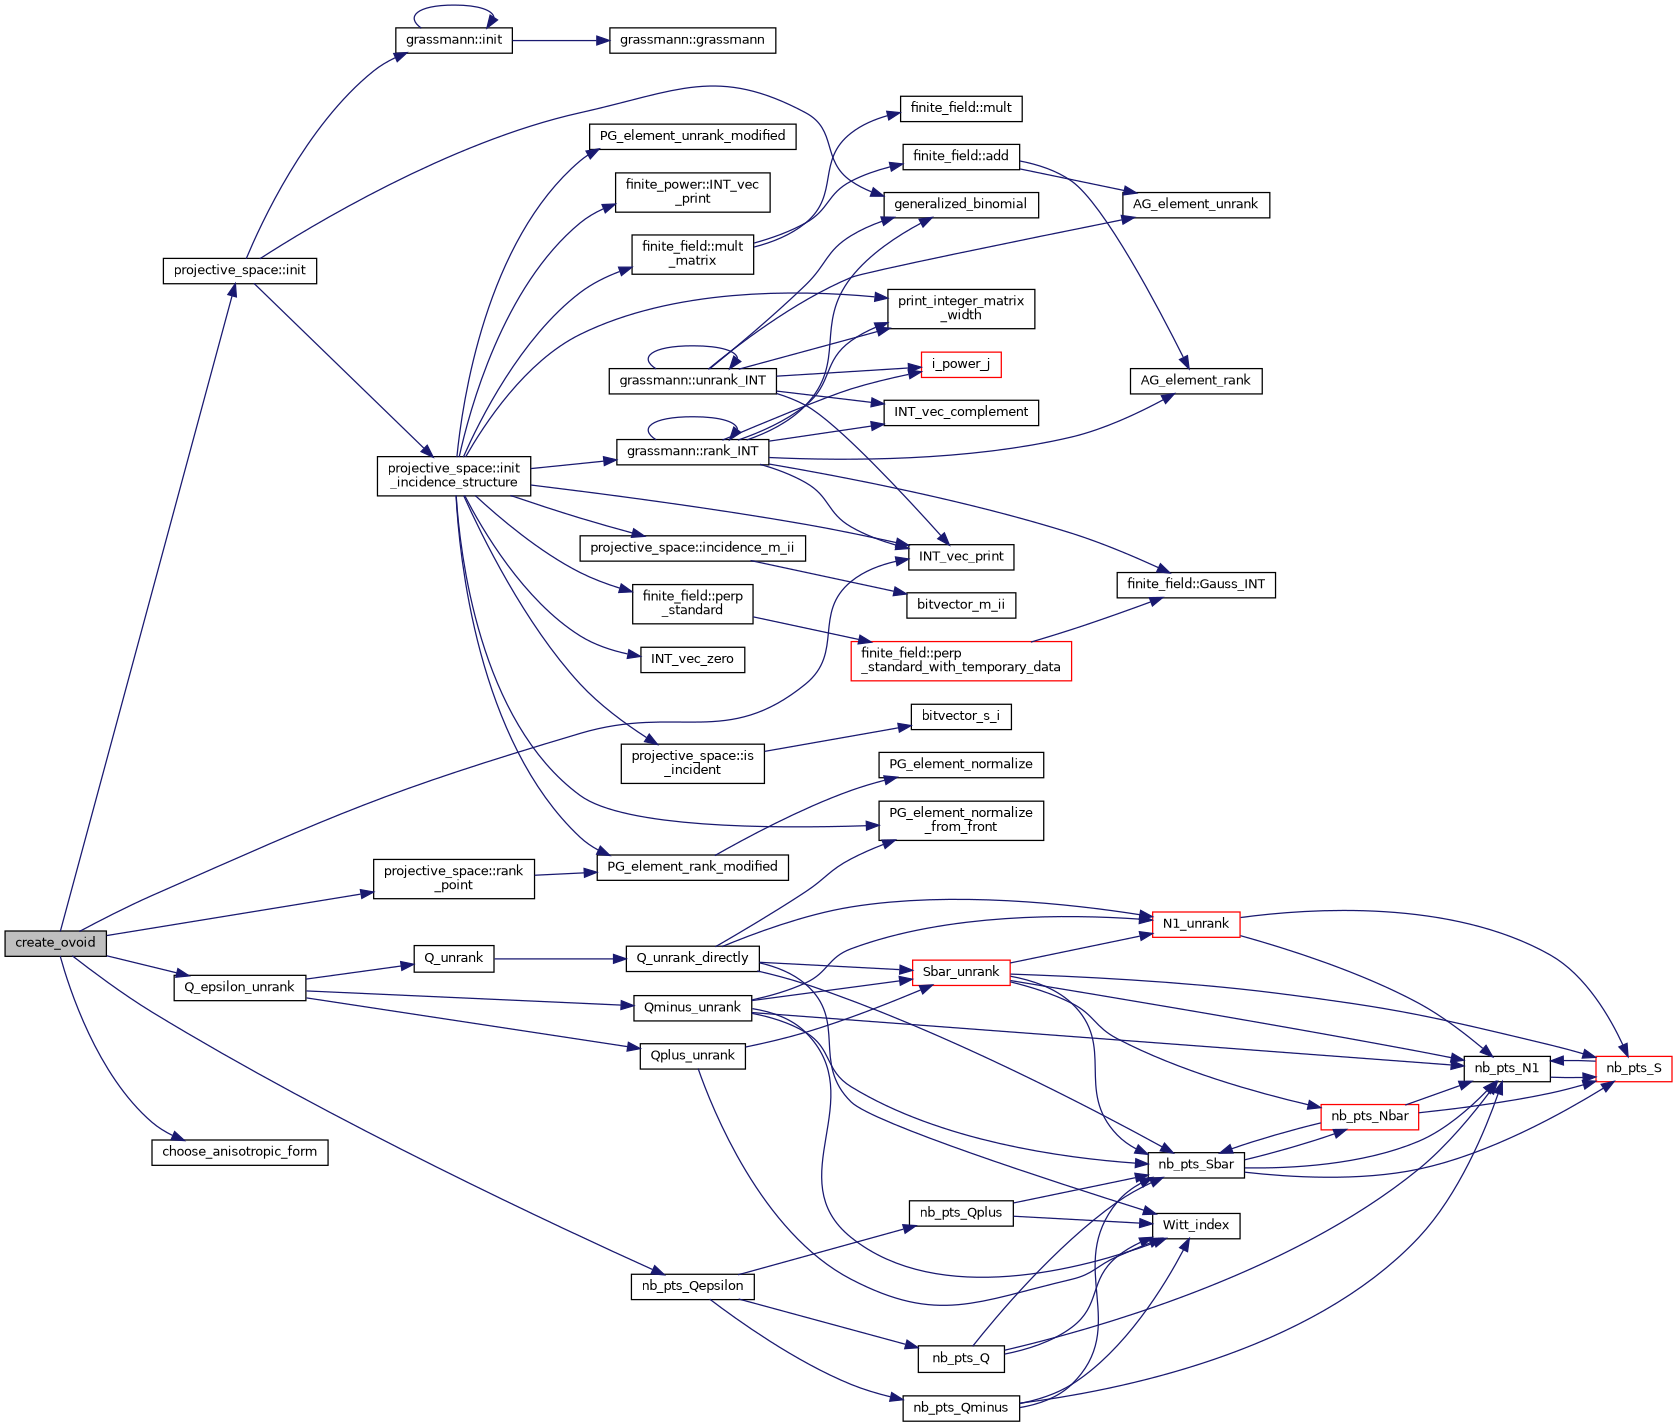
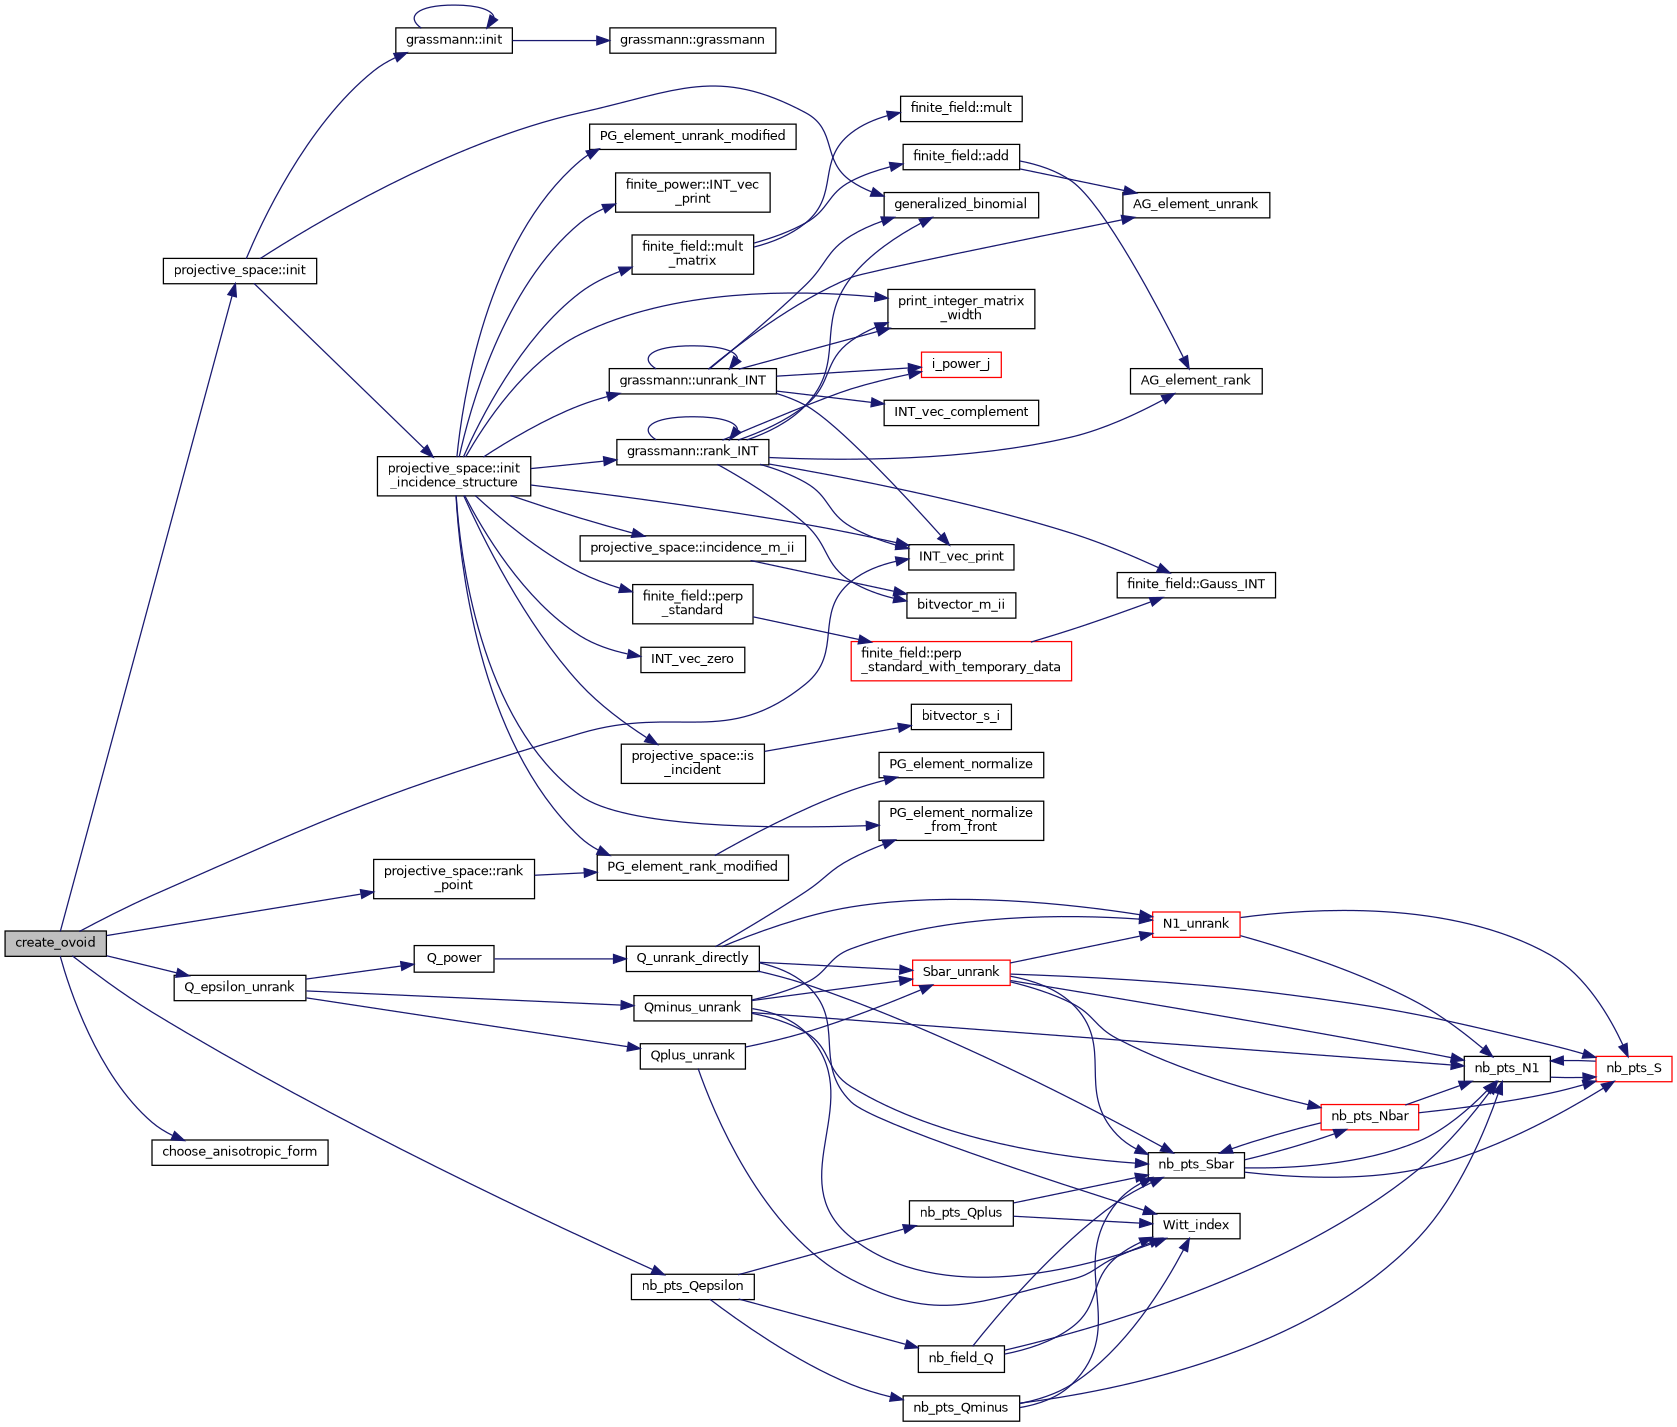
none -> (543, 422)
(820, 434) -> (817, 538)
(454, 959) -> (454, 959)
(961, 1359) -> (961, 1359)
